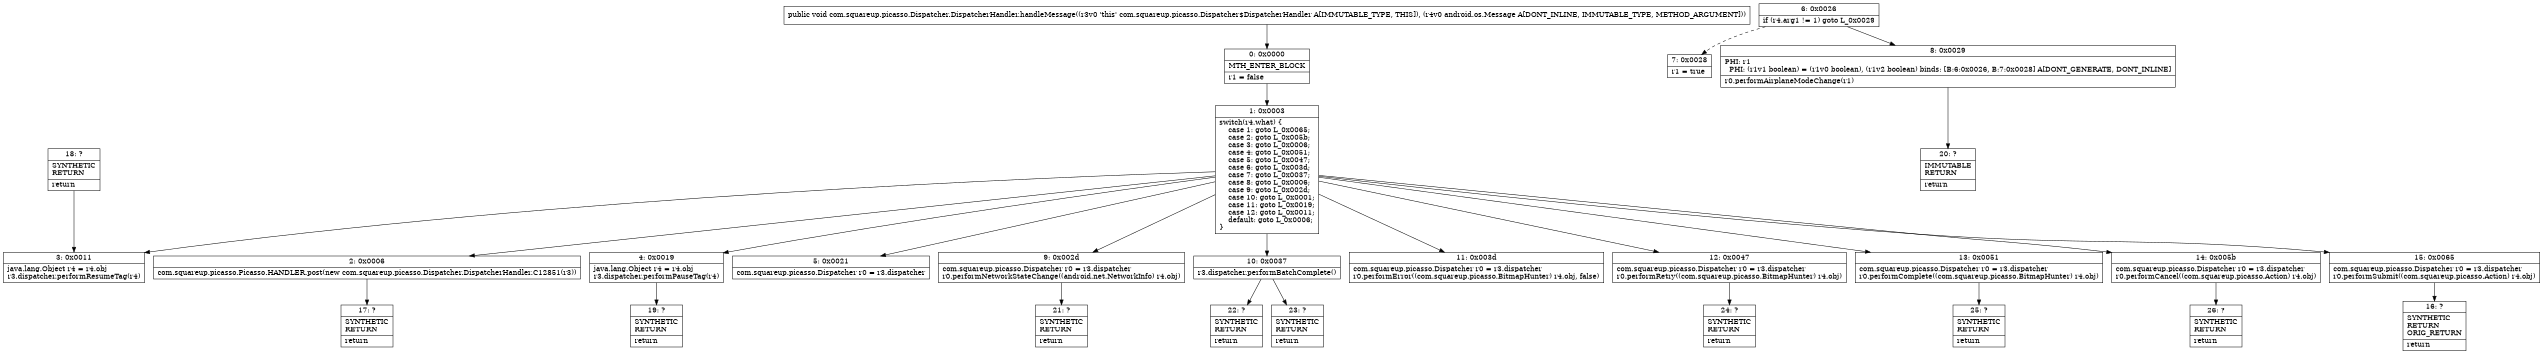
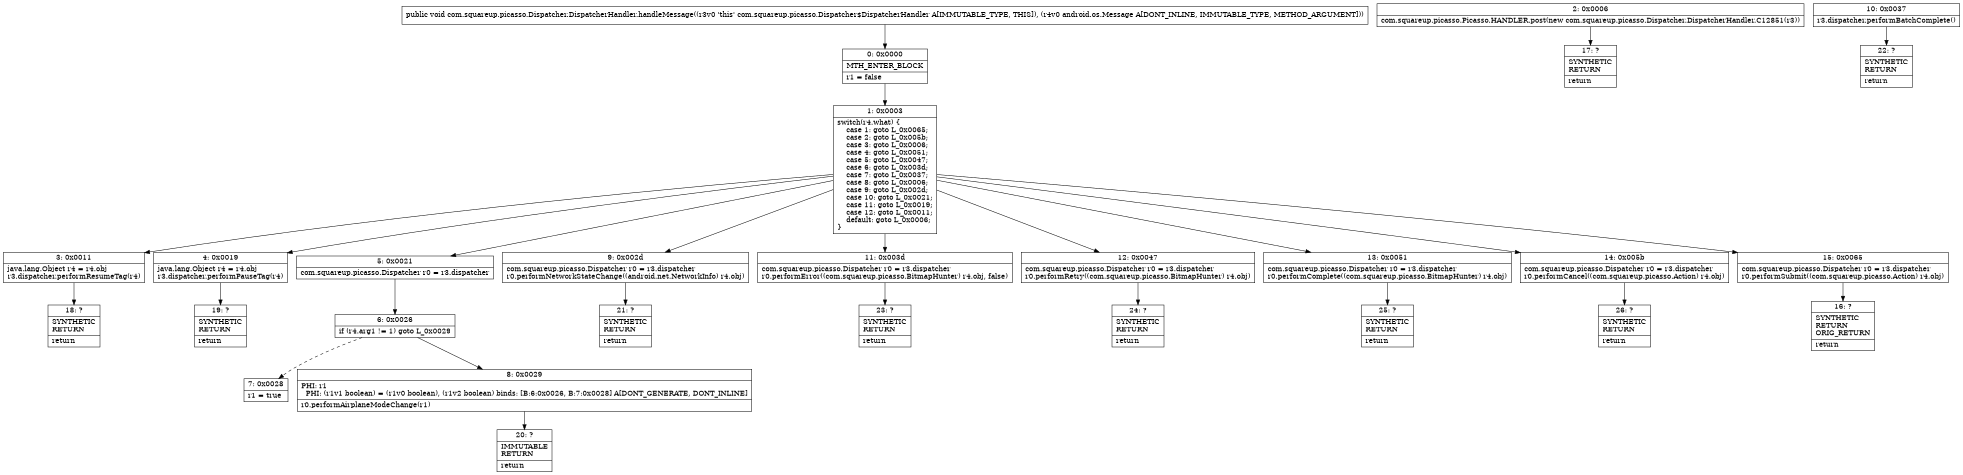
(1267, 198) -> (885, 198)
(845, 216) -> none
(74, 219) -> (74, 291)
(1267, 242) -> none
(1279, 290) -> (885, 291)
none -> (395, 294)
